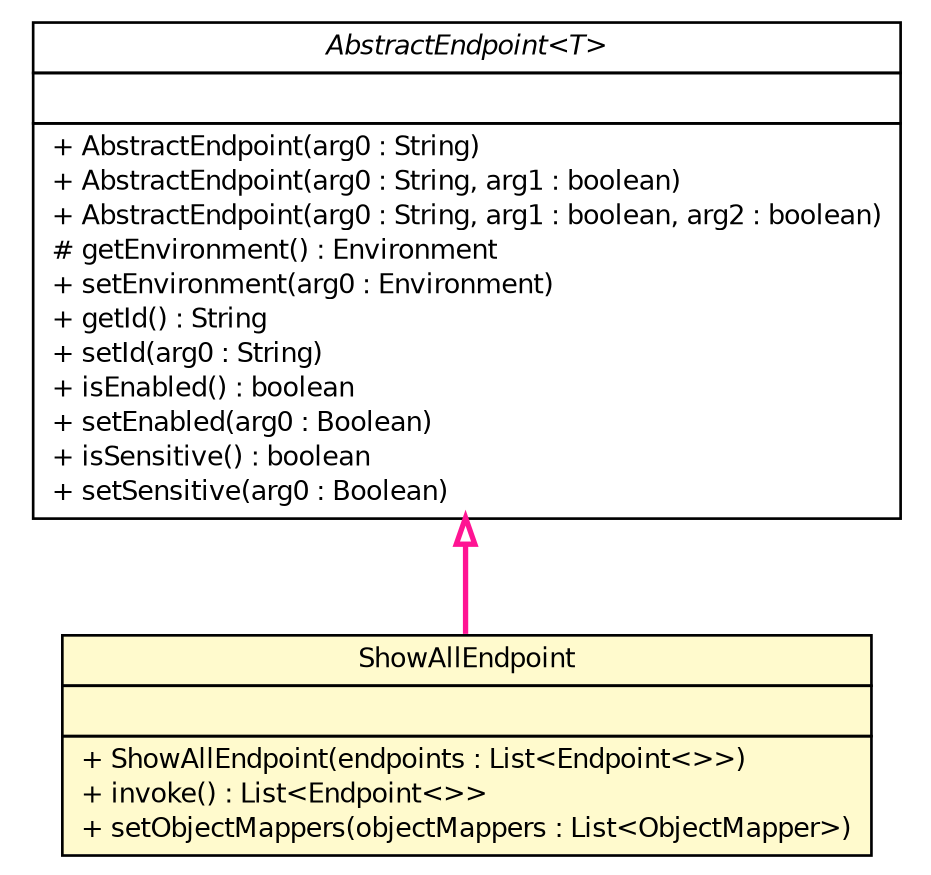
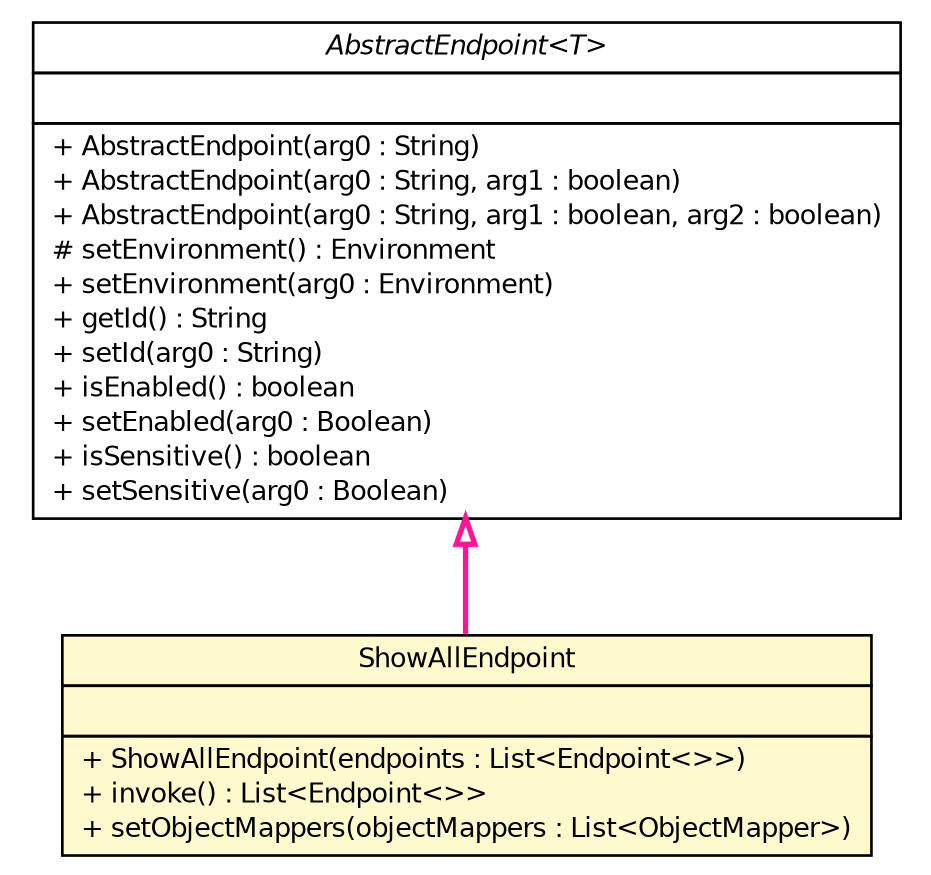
(276, 251) -> (275, 251)
